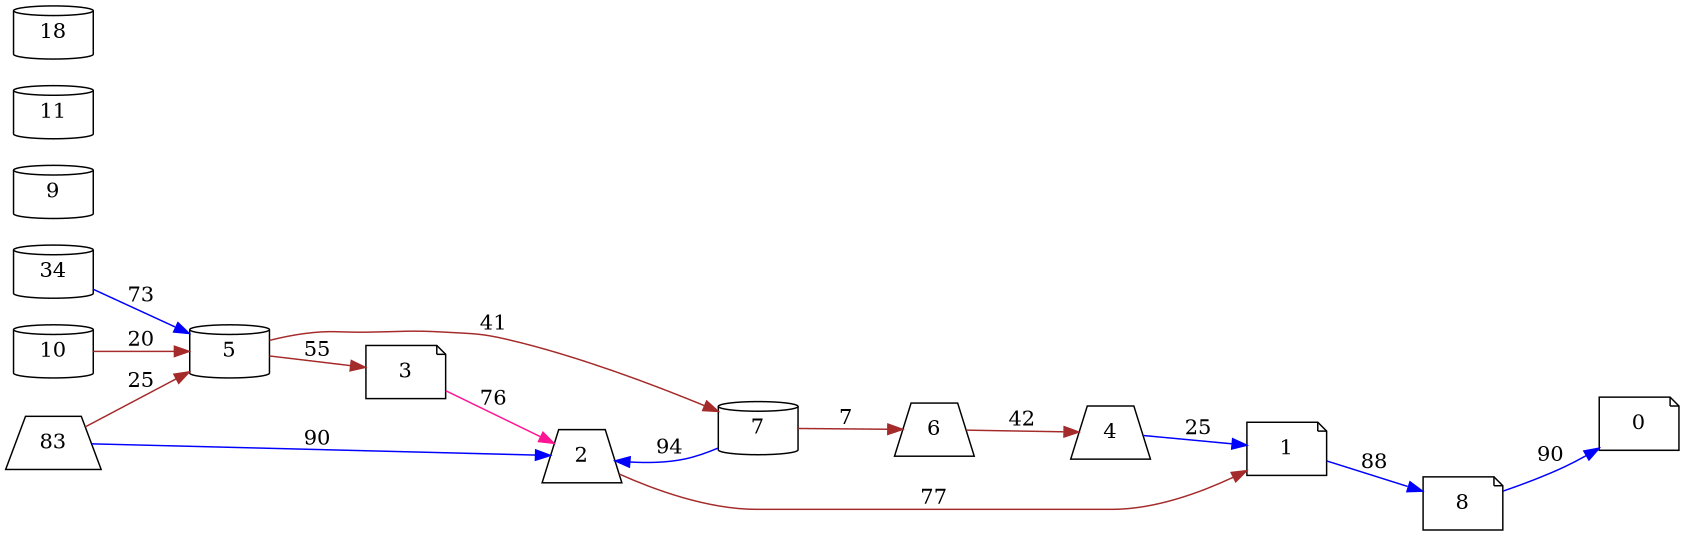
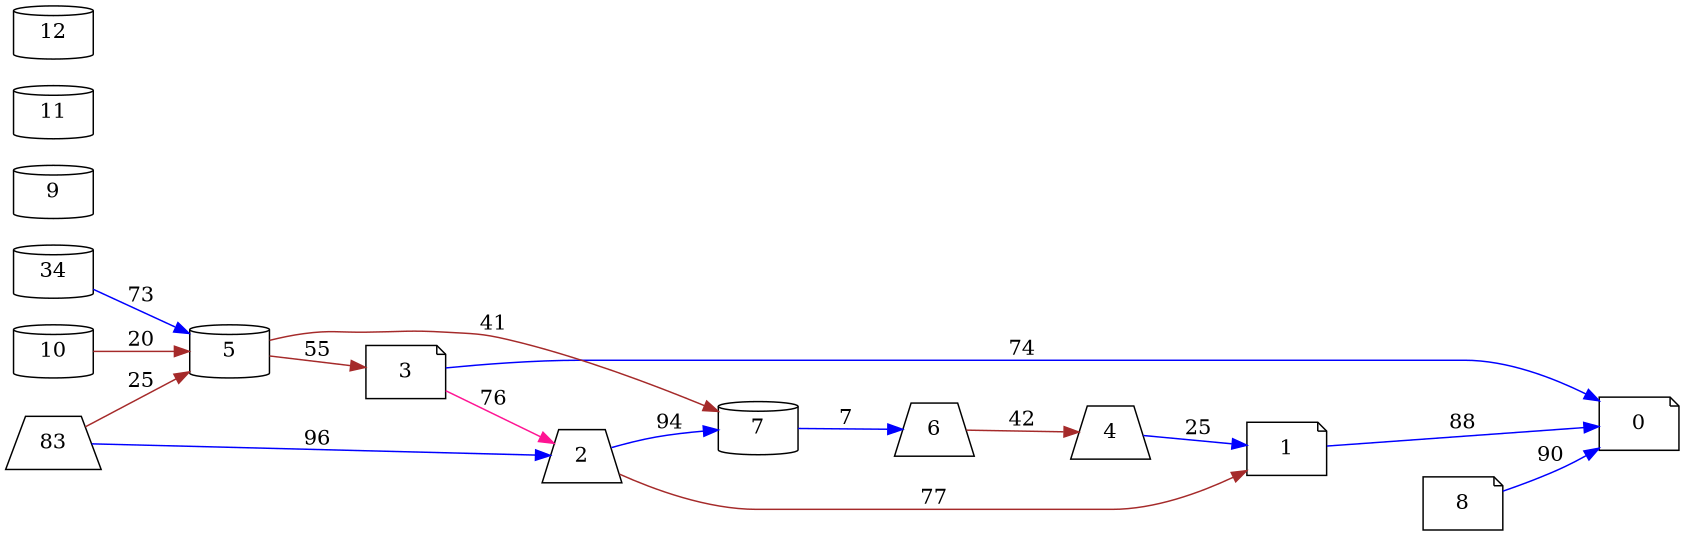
(53, 32) -> (53, 32)
none -> (1019, 360)
(843, 429) -> (843, 429)
(318, 439) -> (318, 439)
(675, 461) -> (657, 437)
(1367, 474) -> (1455, 437)
